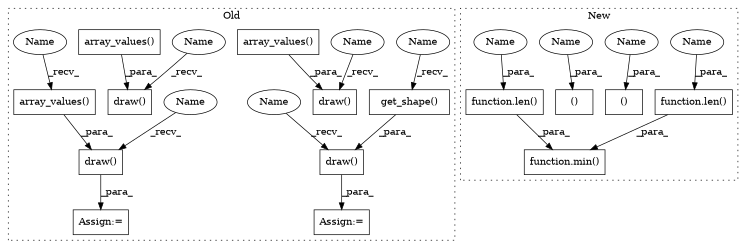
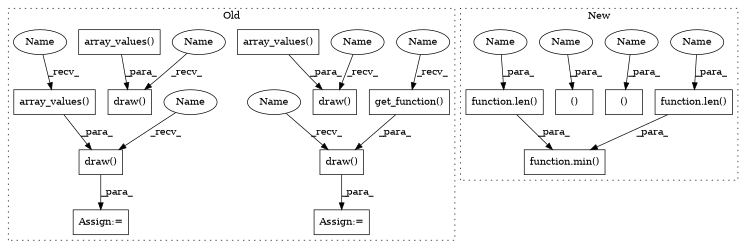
(409, 102) -> (409, 102)
